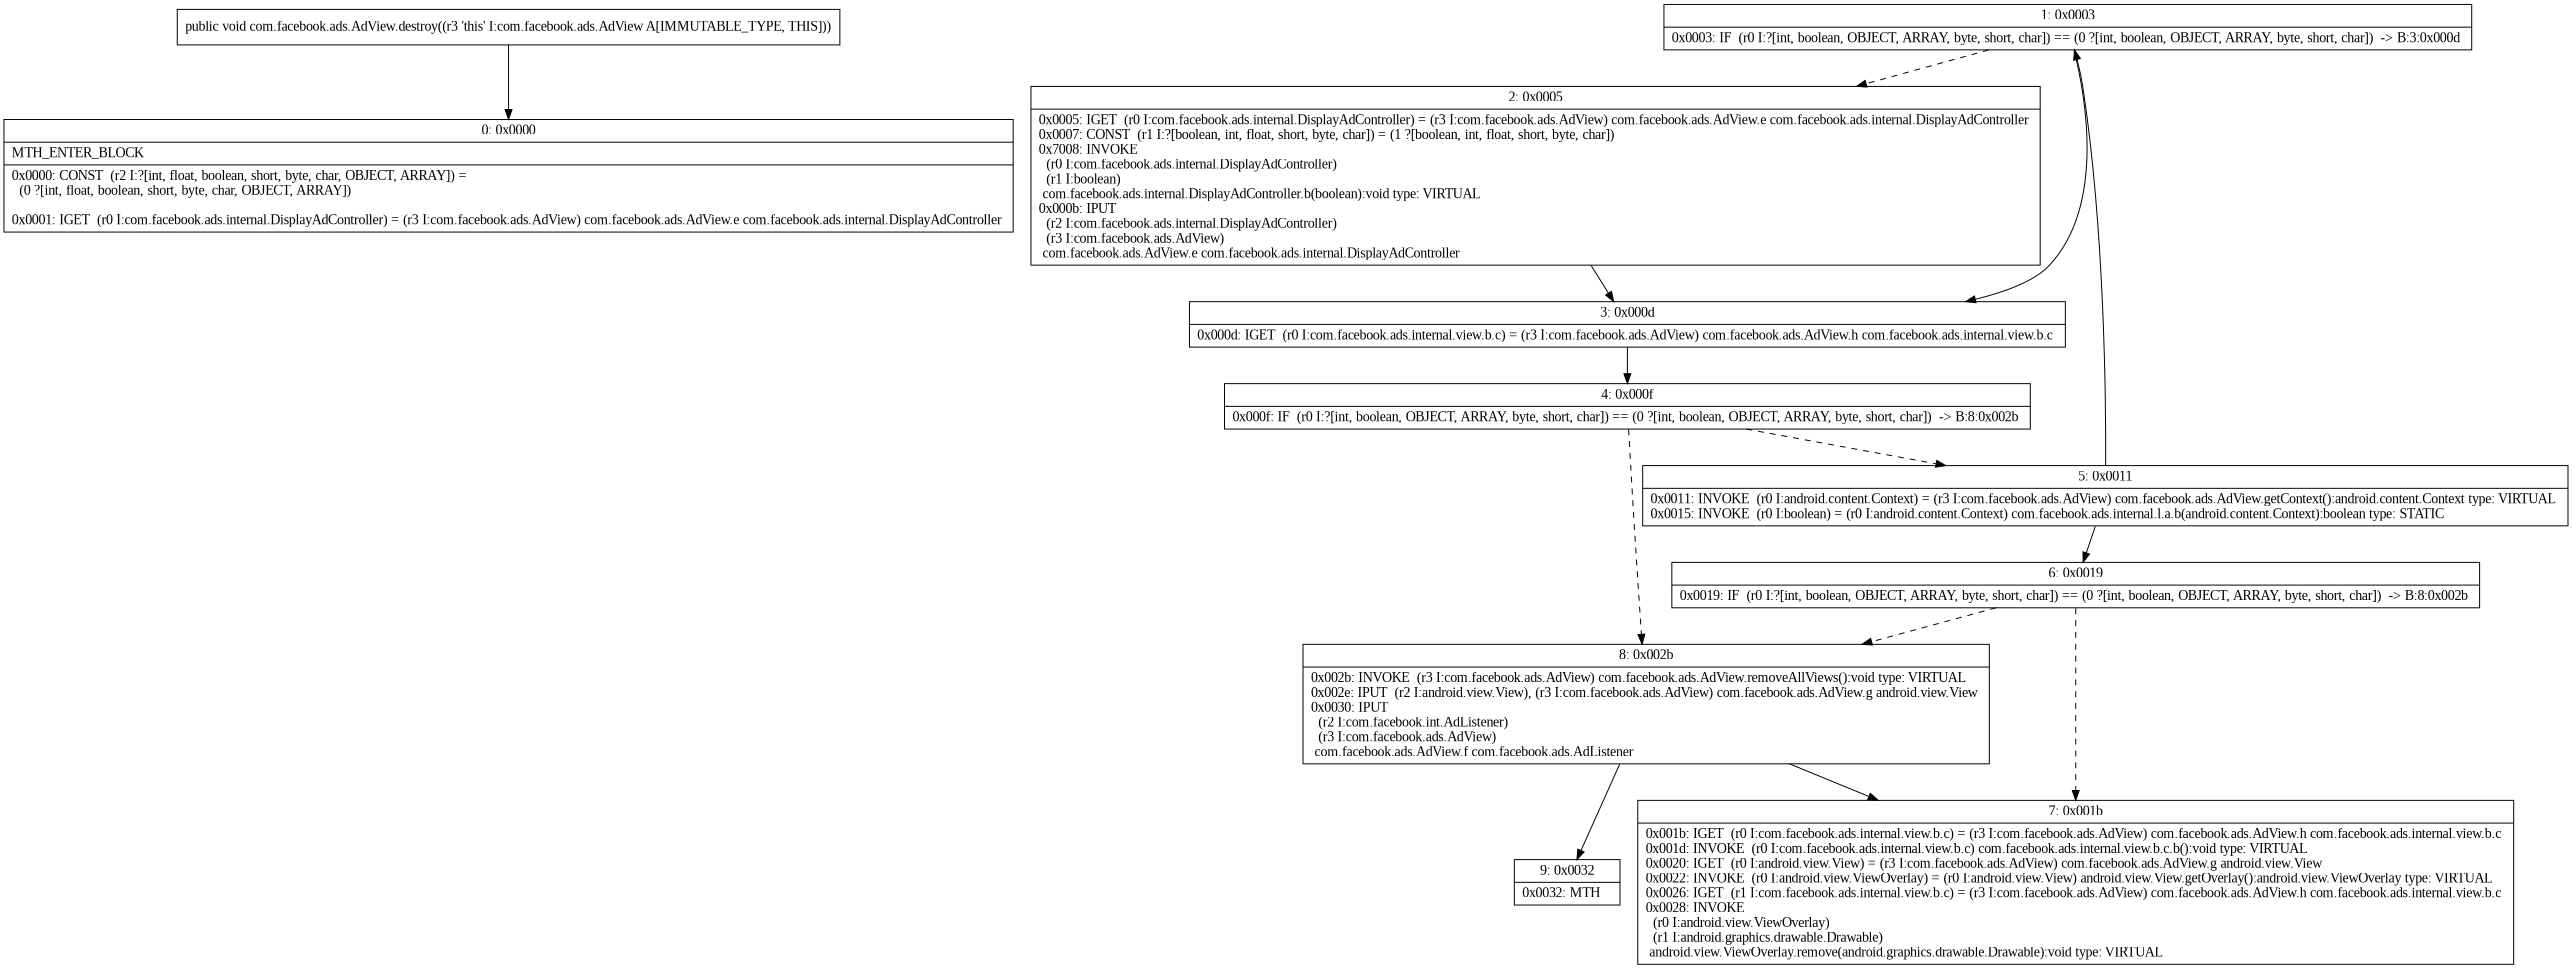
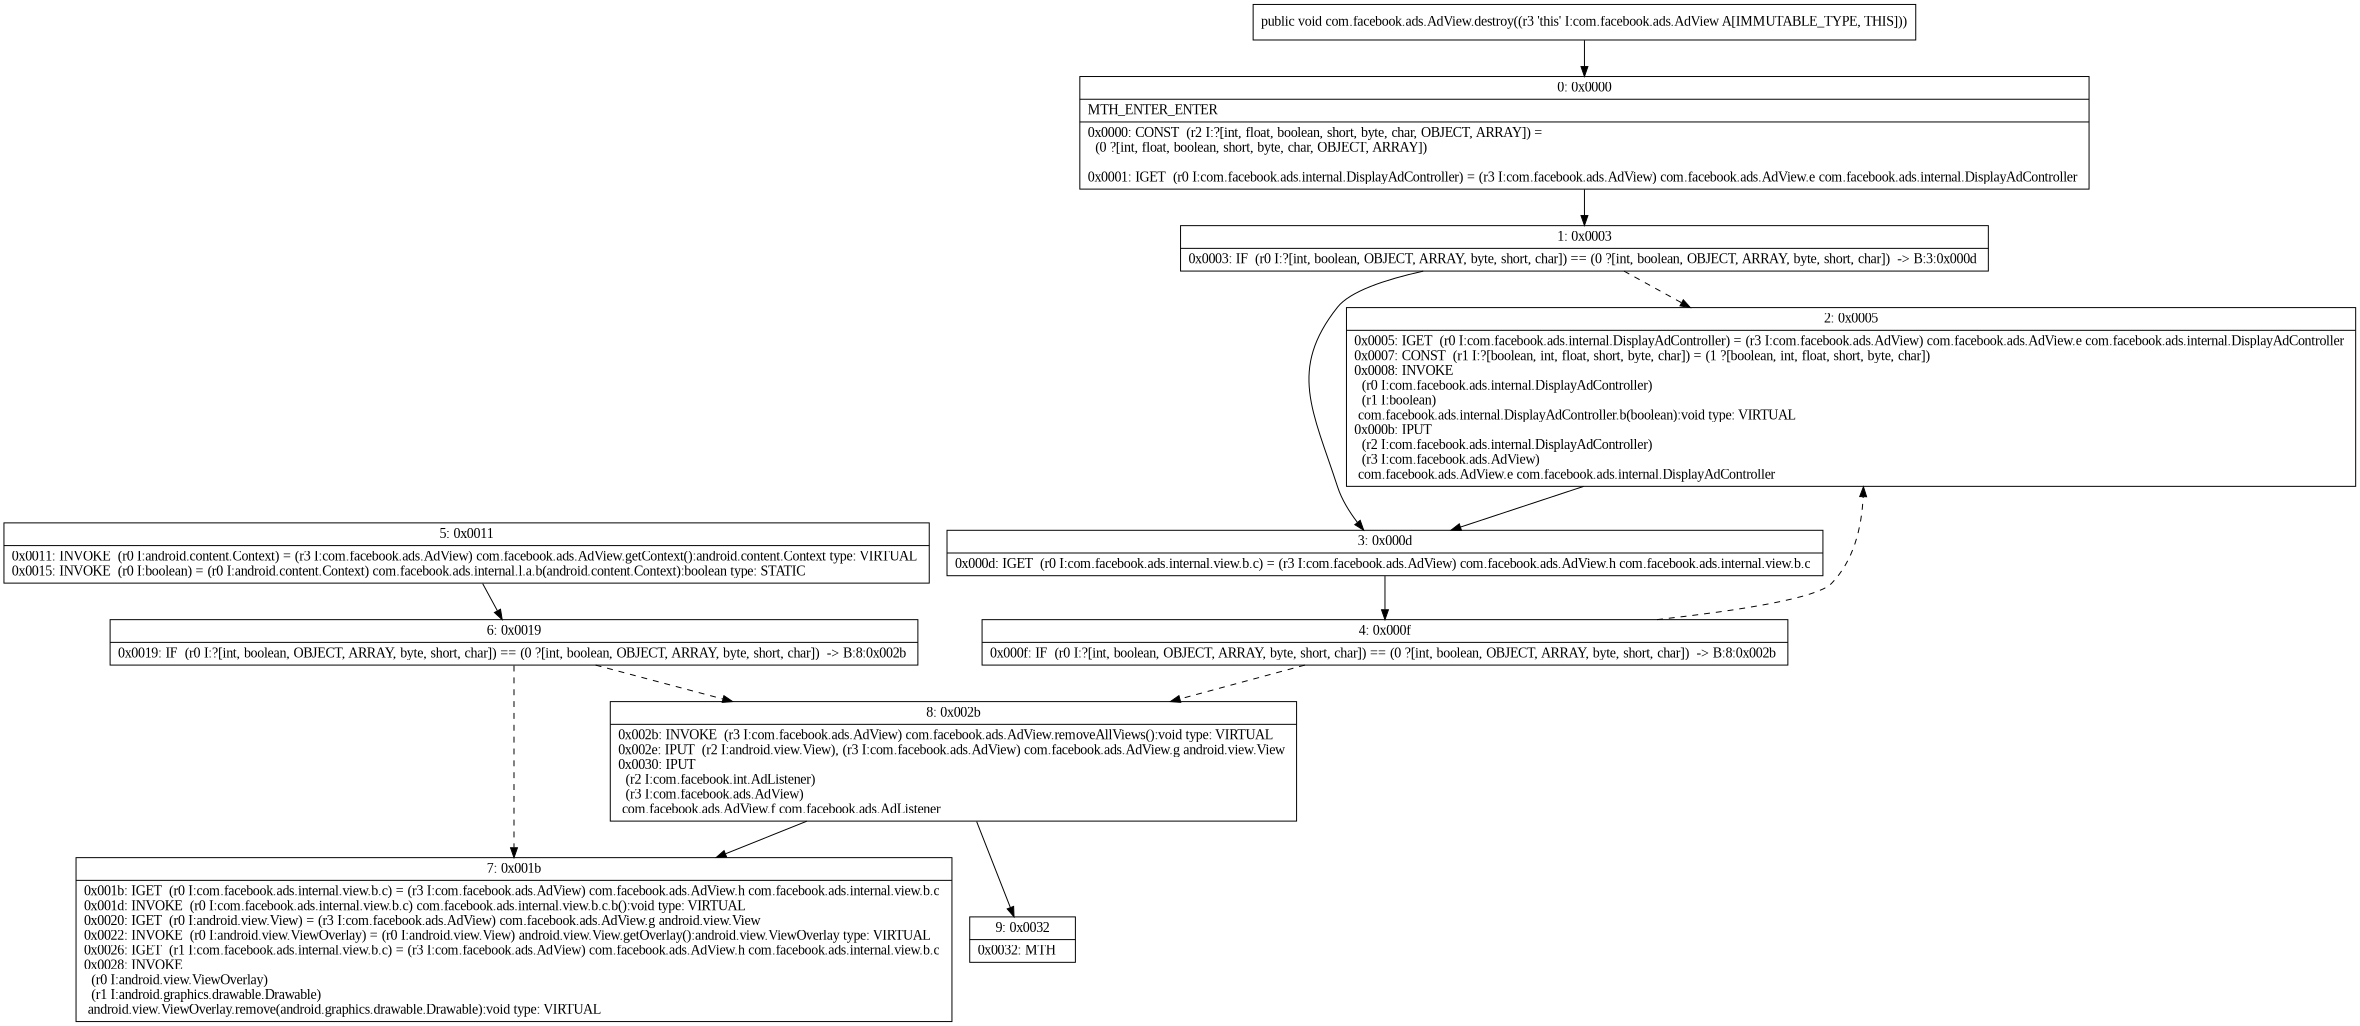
(1092, 150) -> (1408, 371)
(78, 153) -> (1153, 110)
(2100, 262) -> (1584, 202)
(1841, 446) -> (1792, 599)
